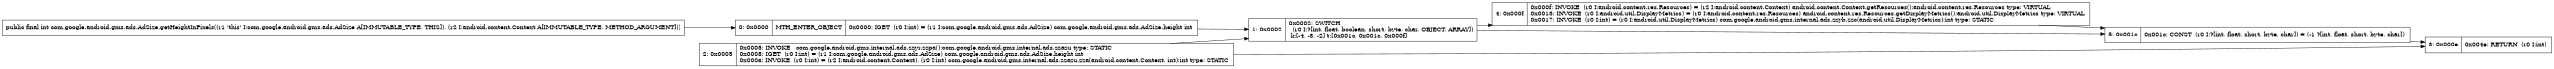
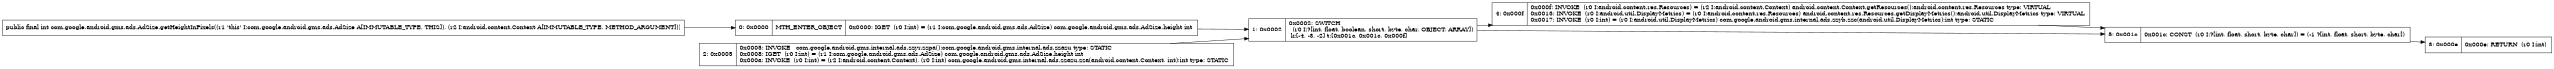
(2507, 45) -> (2507, 45)
(1827, 52) -> none
